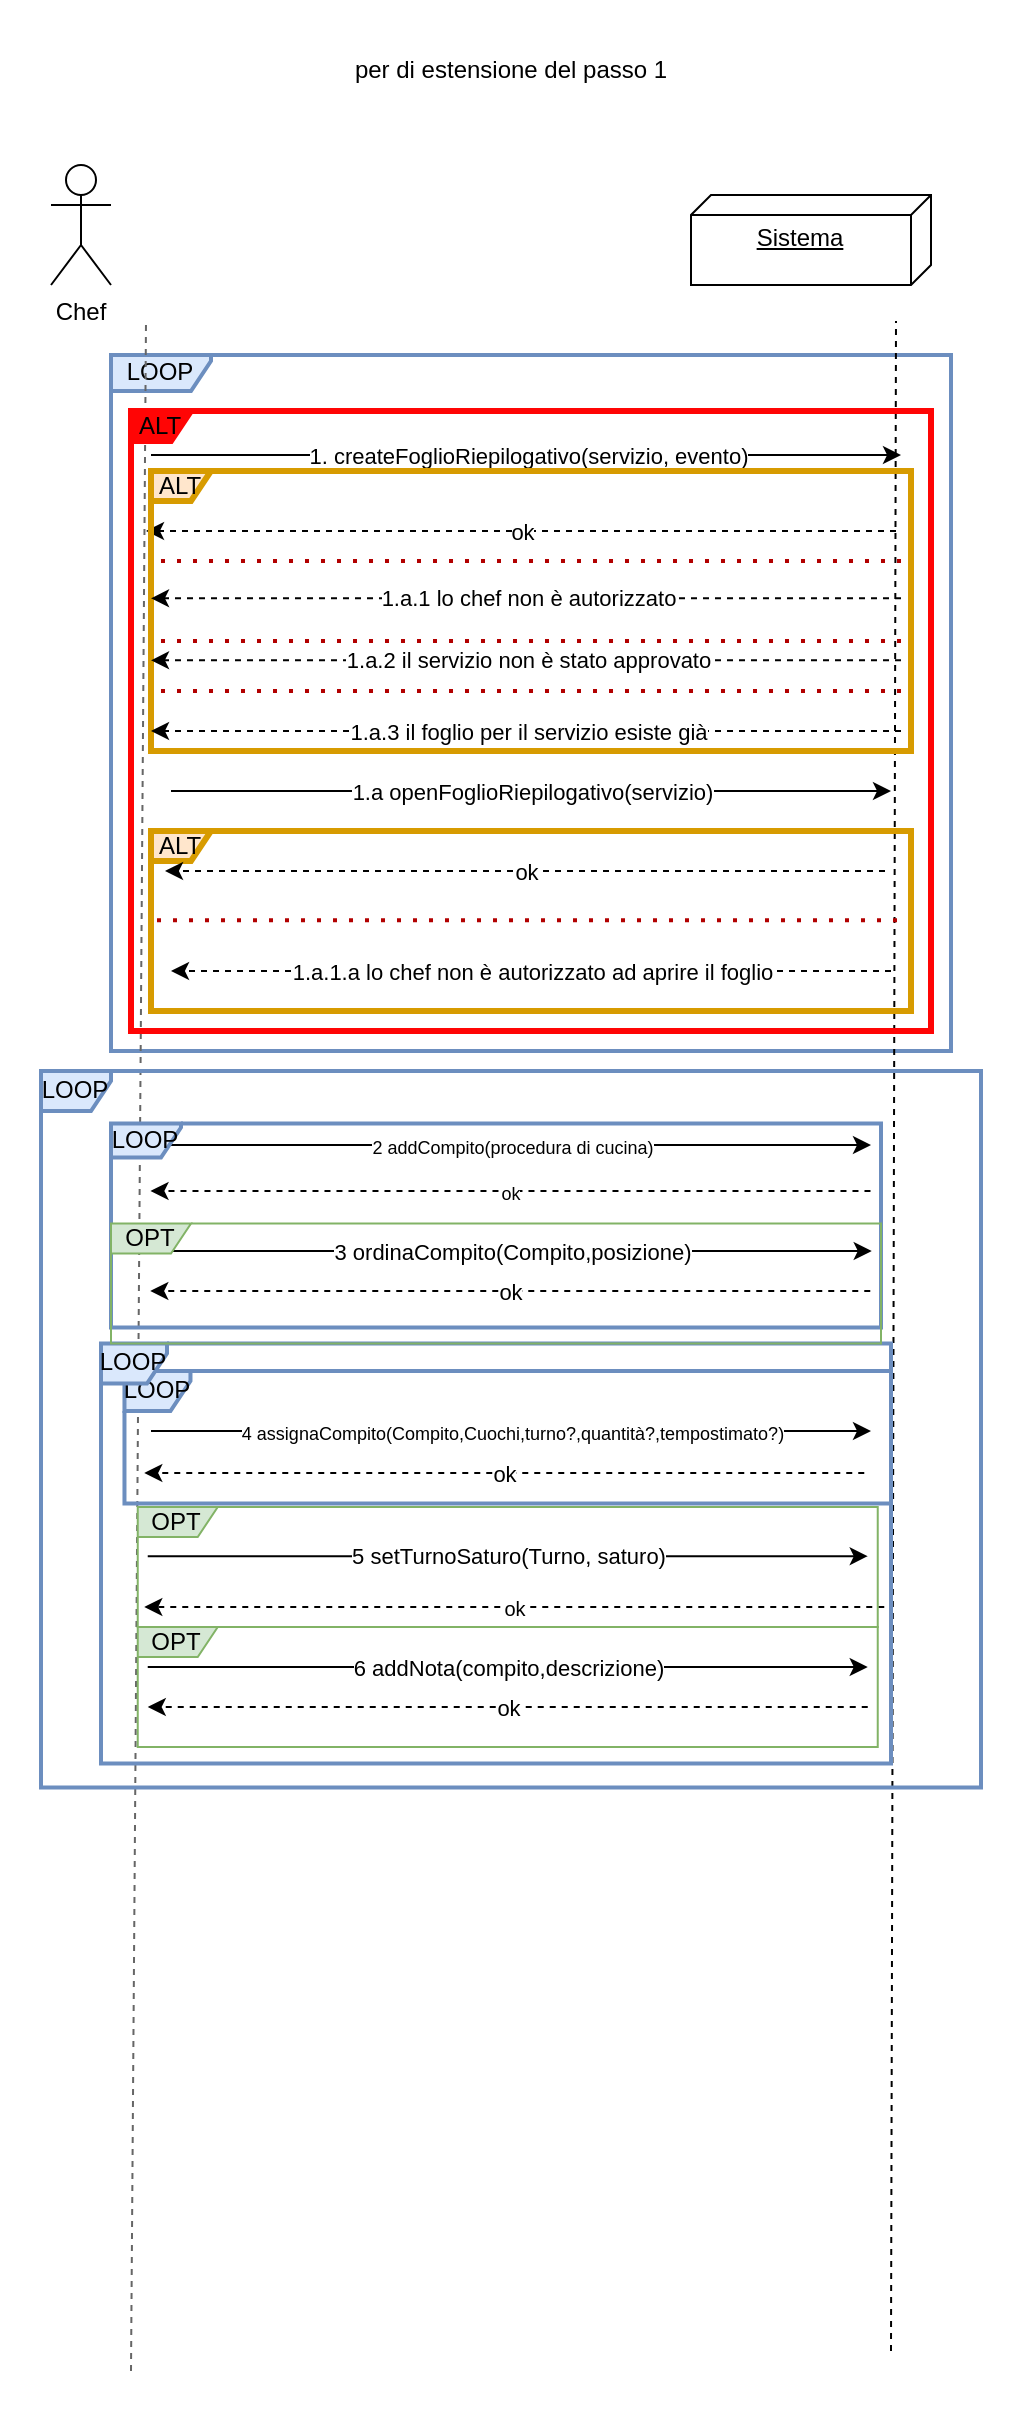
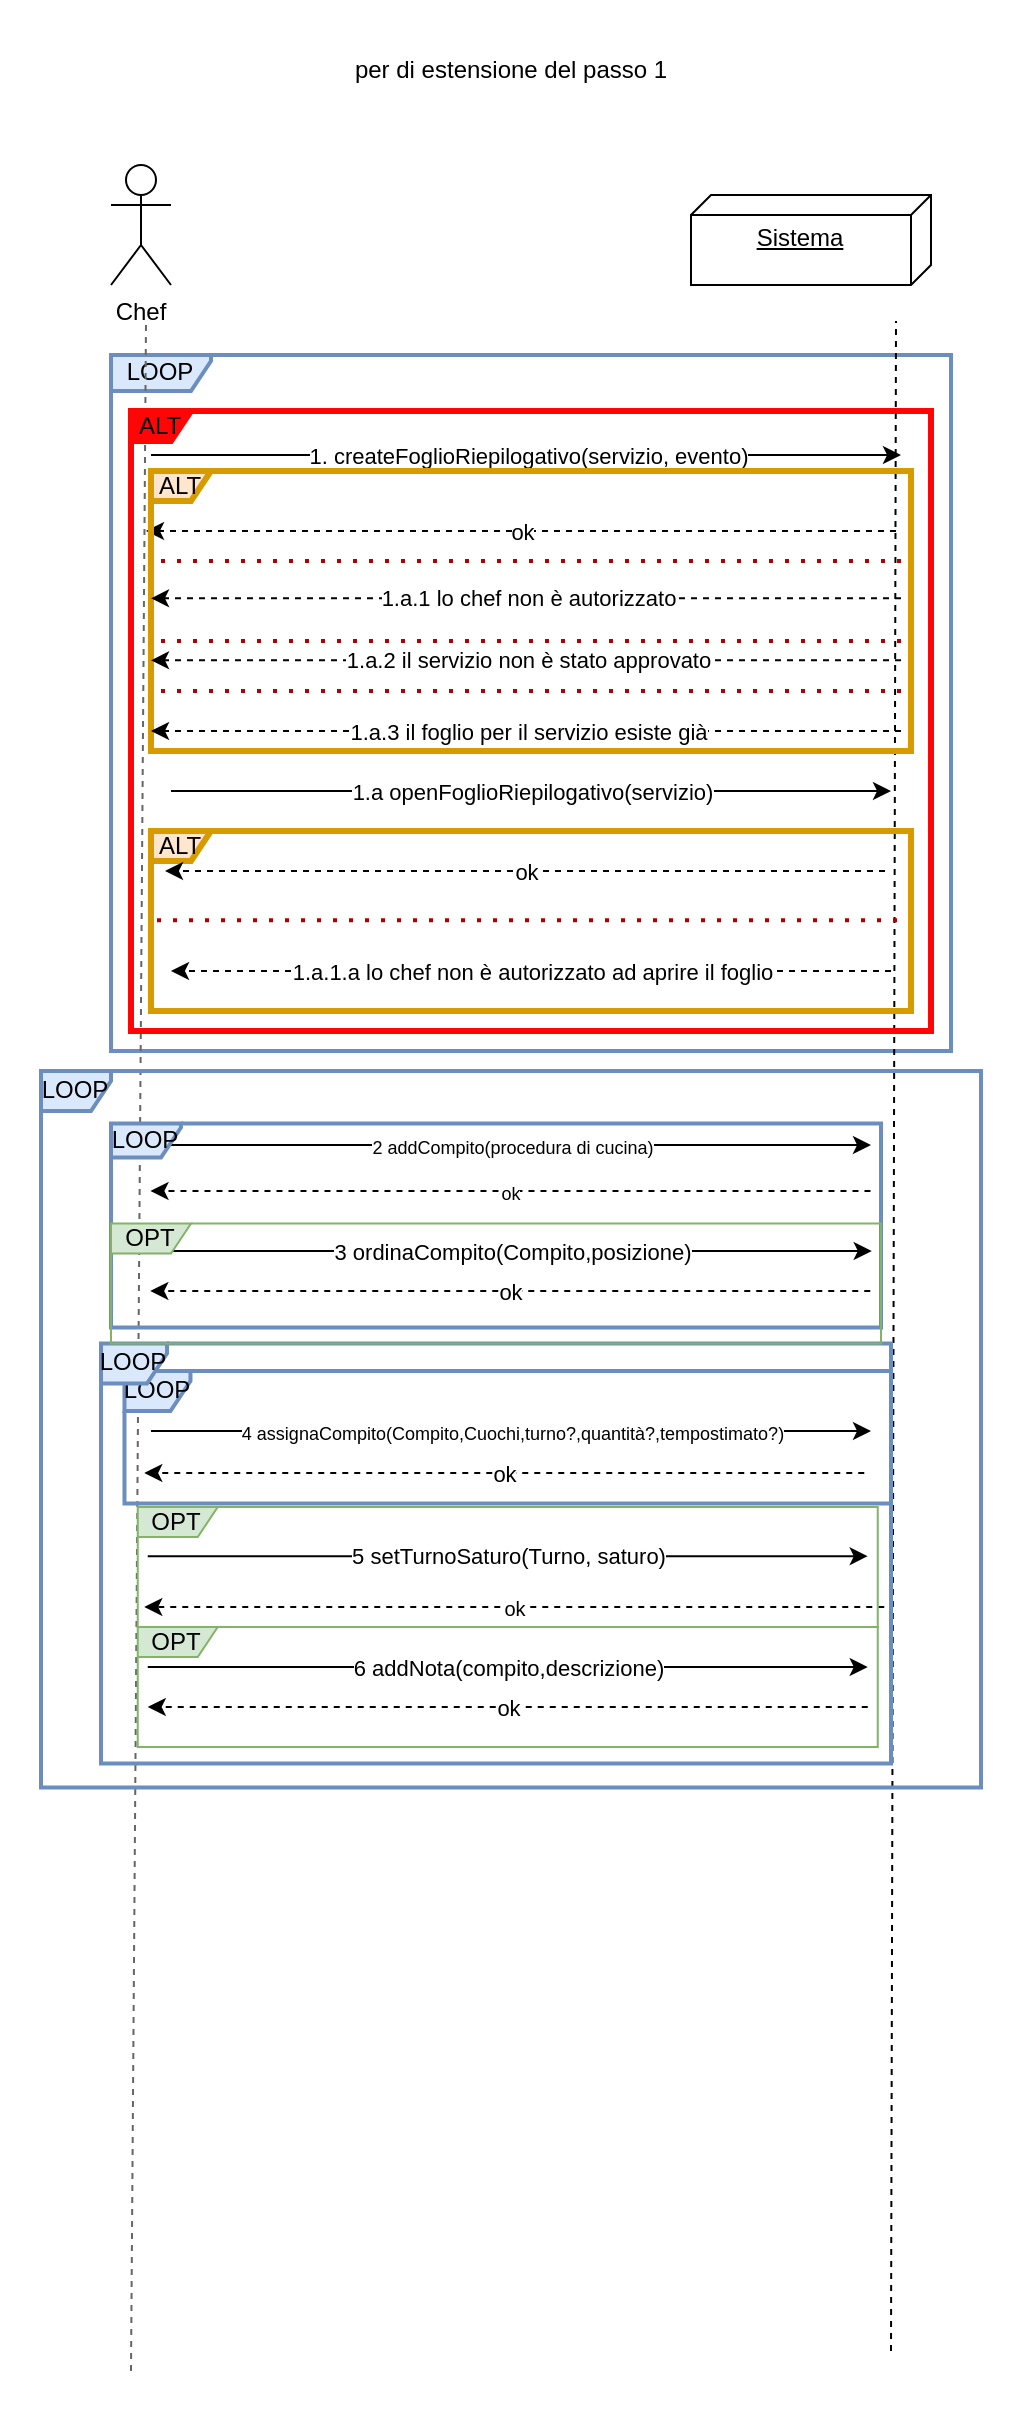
(81, 225) -> (141, 225)
